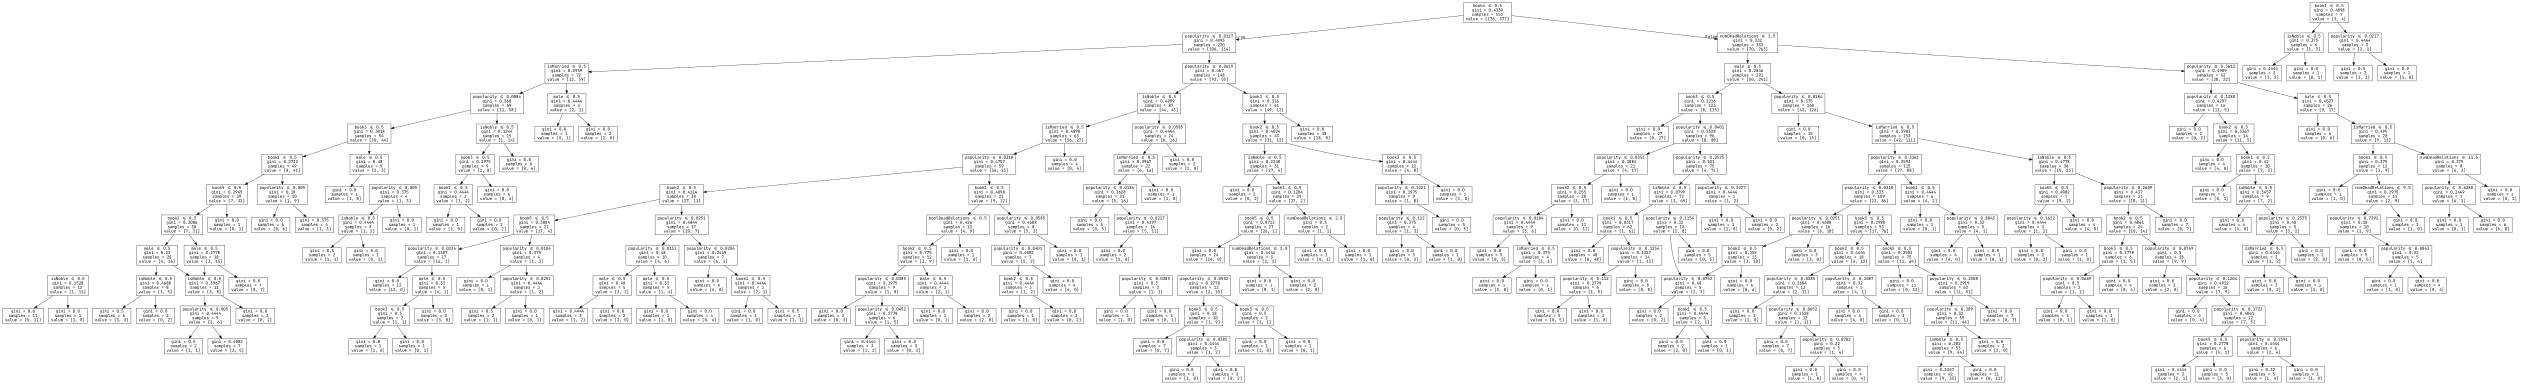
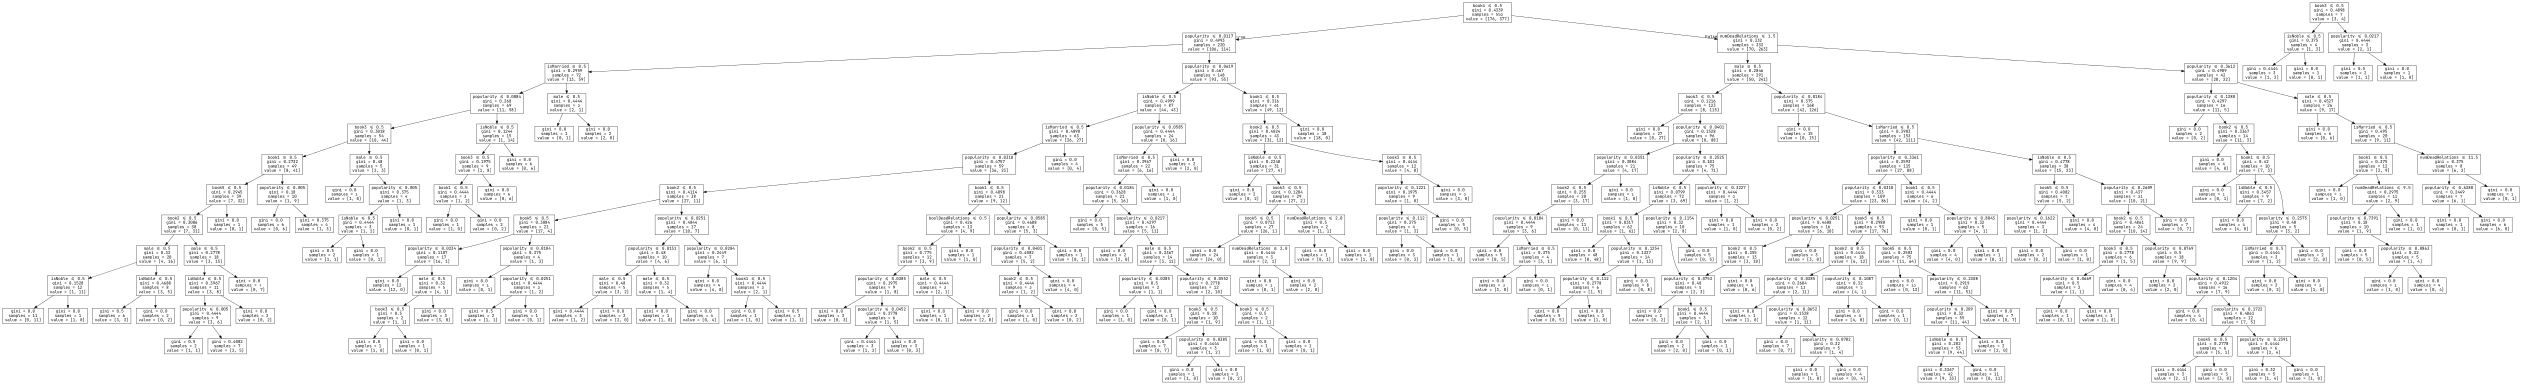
(2373, 148) -> none
none -> (381, 178)
(2268, 209) -> (2280, 191)
none -> (1158, 255)
(180, 270) -> (114, 270)
